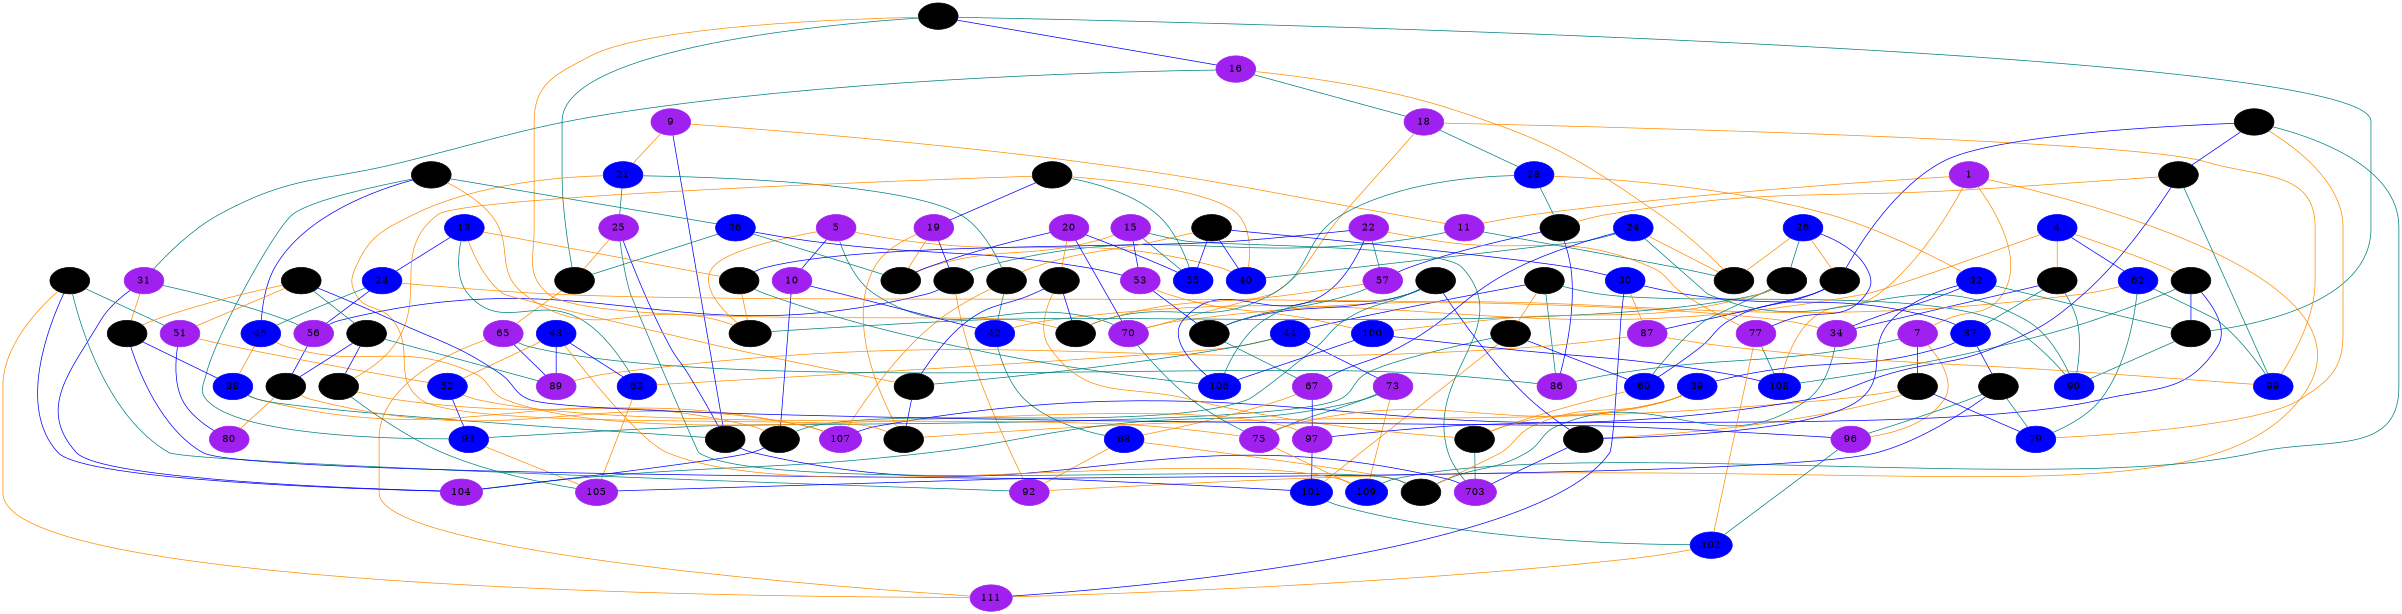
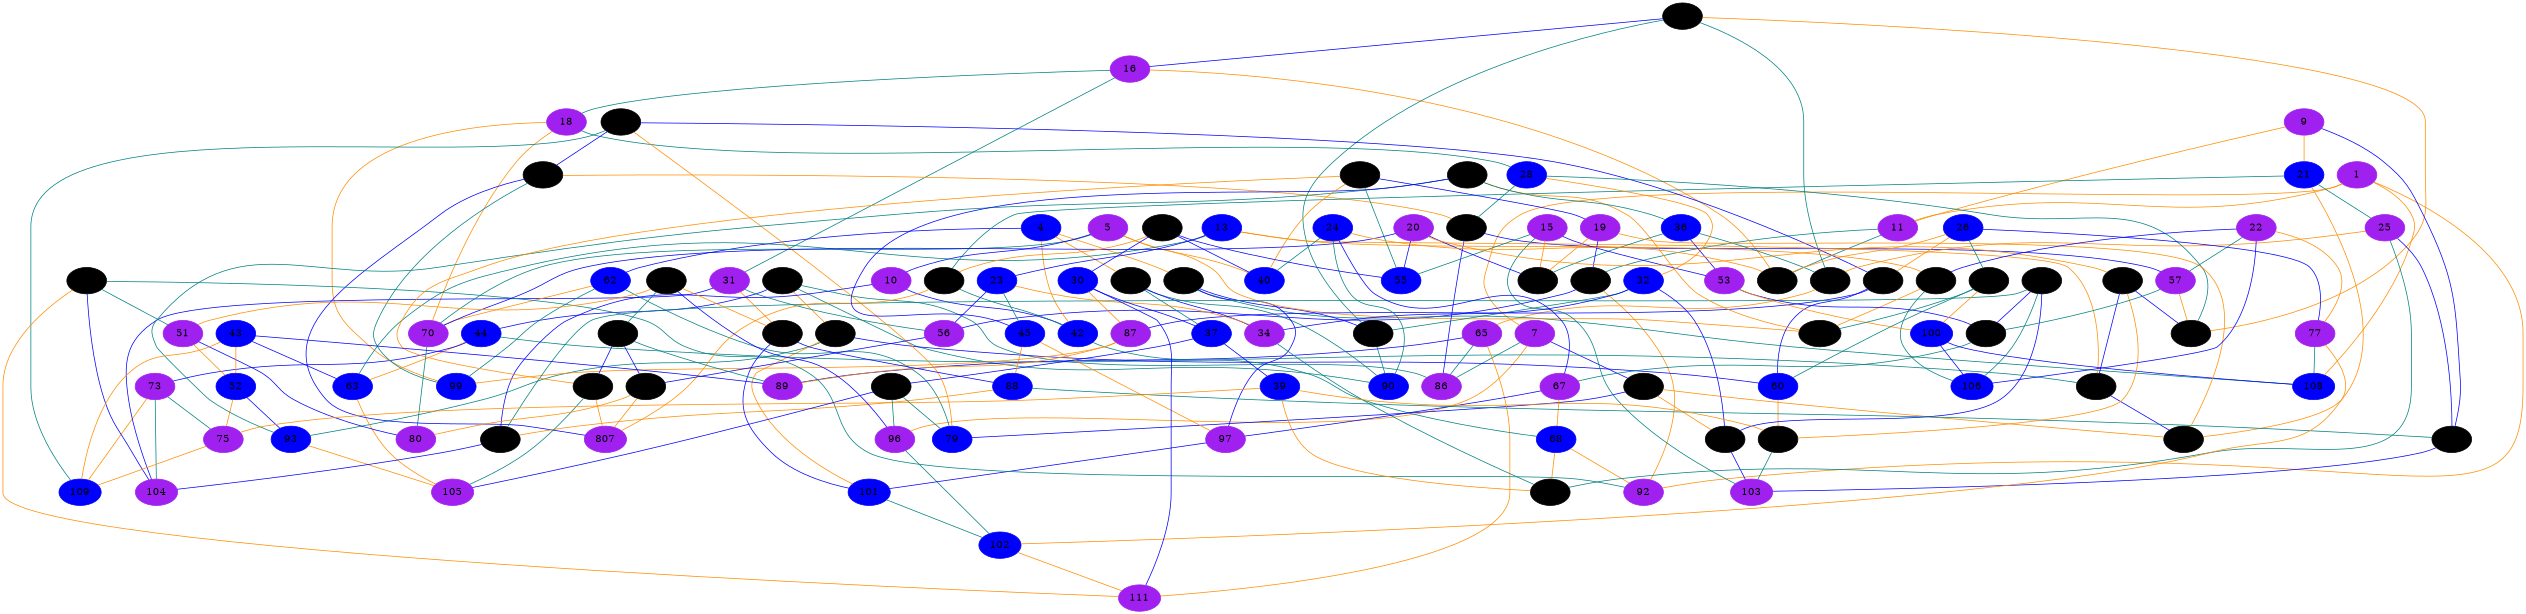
(1183, 392) -> (422, 386)
(841, 439) -> (605, 439)
(1475, 492) -> (1752, 492)
